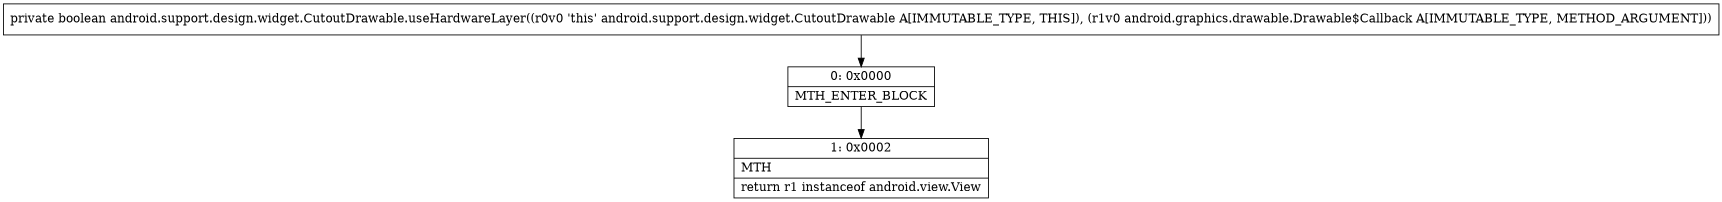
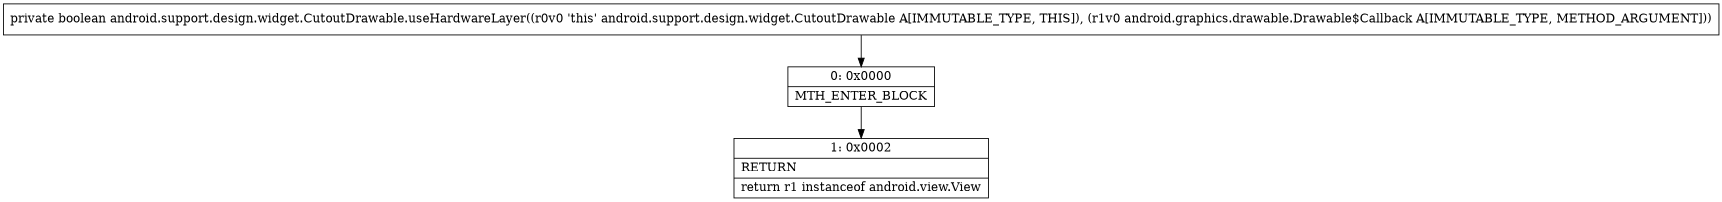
(756, 168) -> (769, 168)
